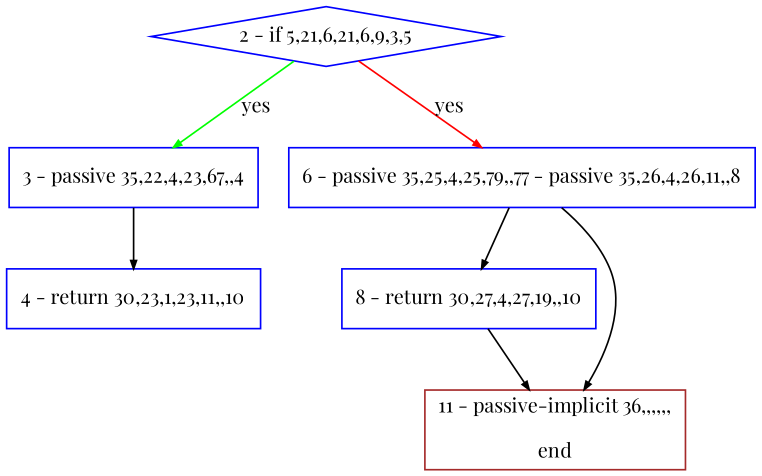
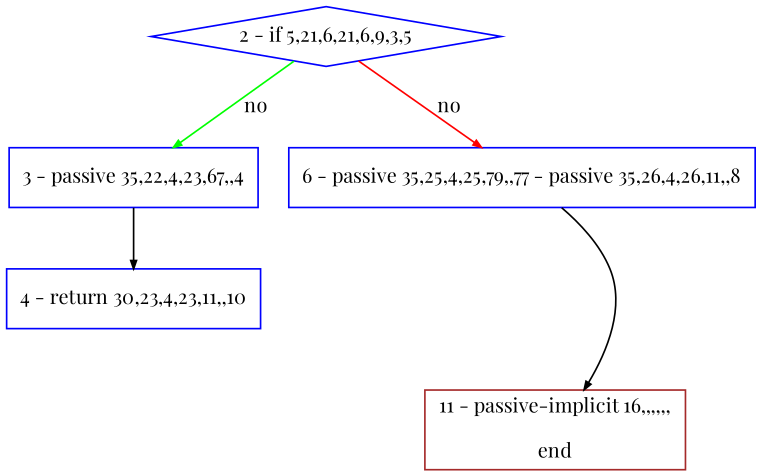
(256, 107) -> (256, 107)
(450, 107) -> (450, 107)
(134, 299) -> (134, 299)
(469, 299) -> none
(555, 430) -> (555, 430)
